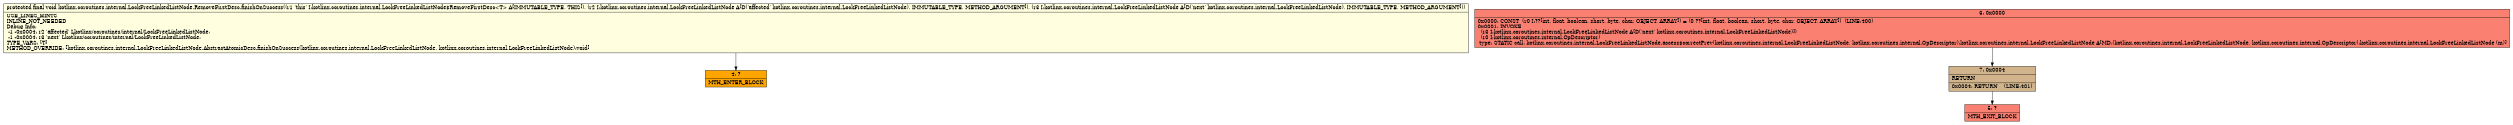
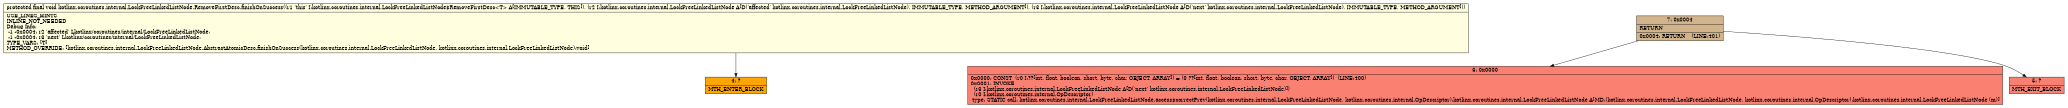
(1992, 55) -> (1596, 53)
